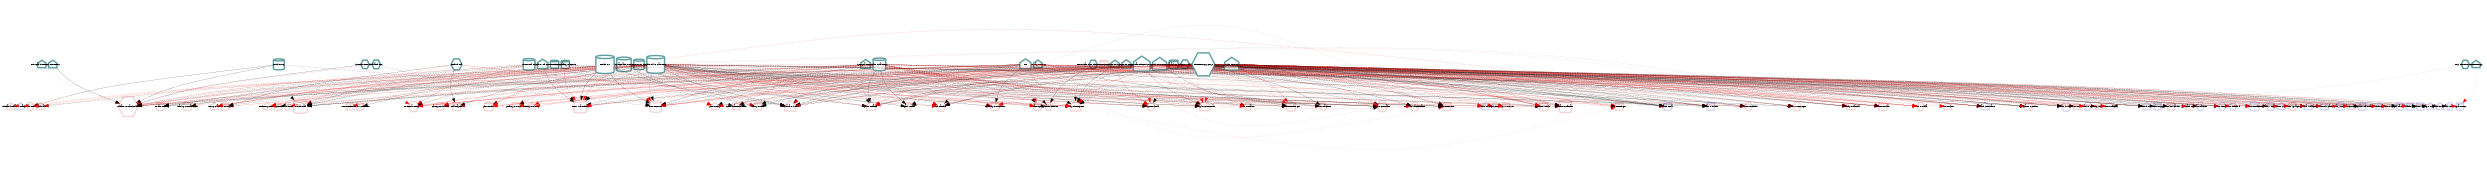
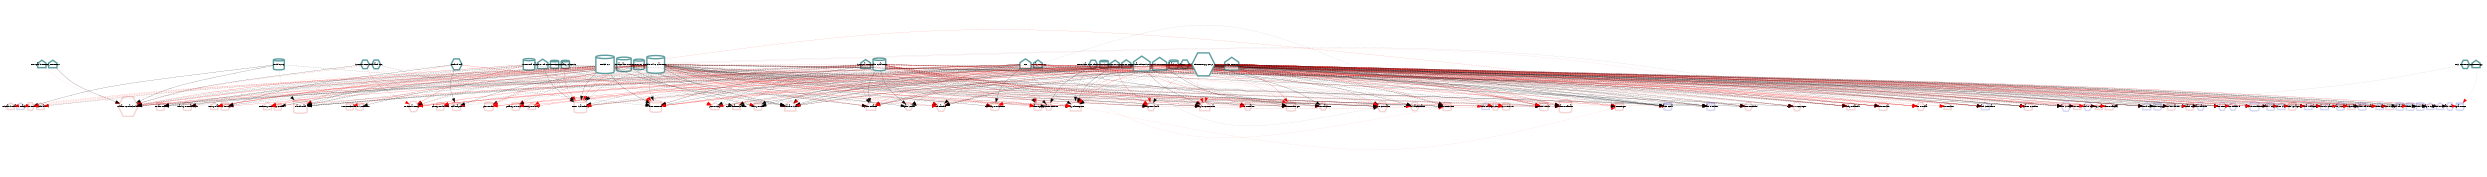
(1104, 64) -> (1104, 64)
(1315, 77) -> (1497, 81)
(1203, 84) -> none
(288, 107) -> none
